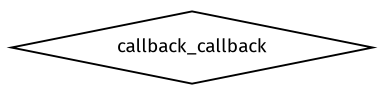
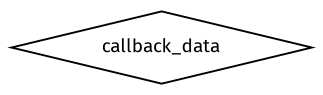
(192, 48) -> (162, 48)
